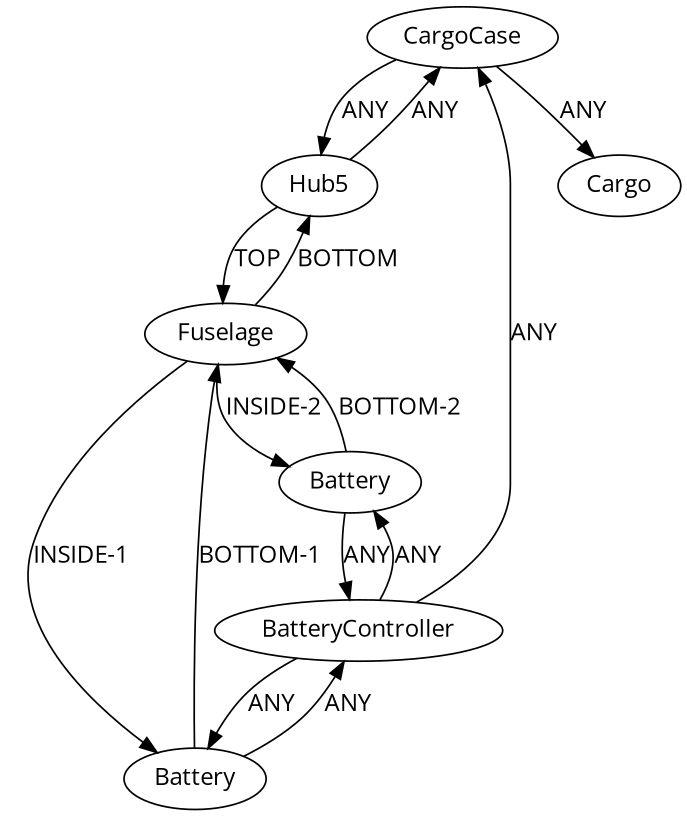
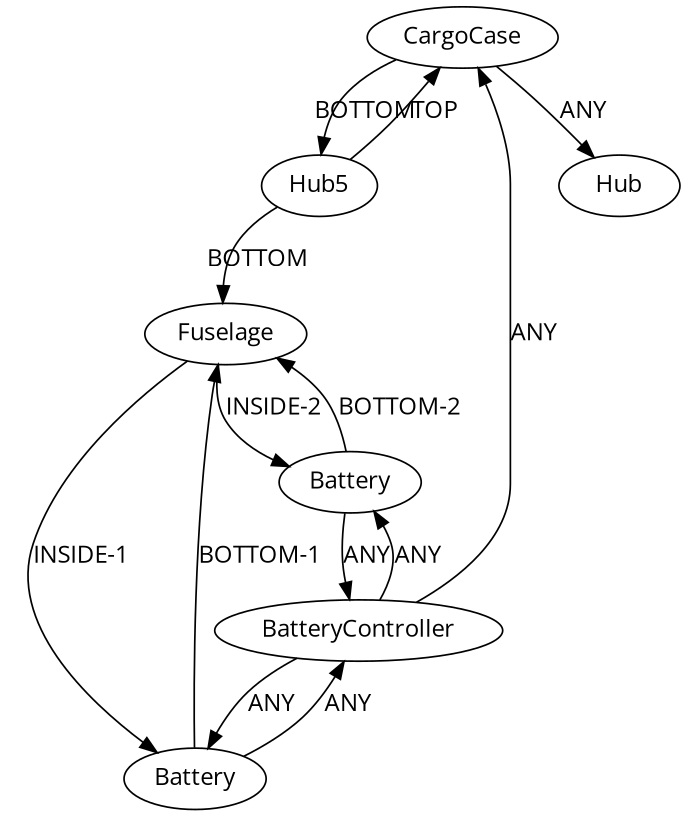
(366, 112) -> (366, 112)
(435, 112) -> (435, 112)
(619, 186) -> (619, 186)
(258, 260) -> (258, 260)
(283, 271) -> none
